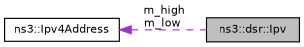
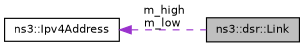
(253, 30) -> (253, 30)
